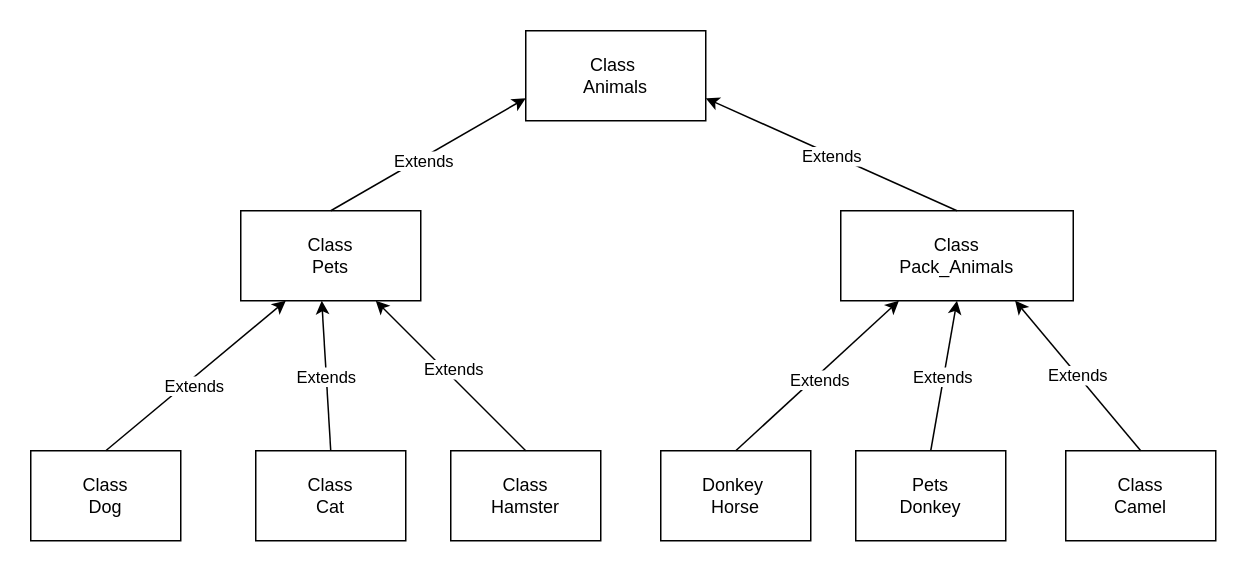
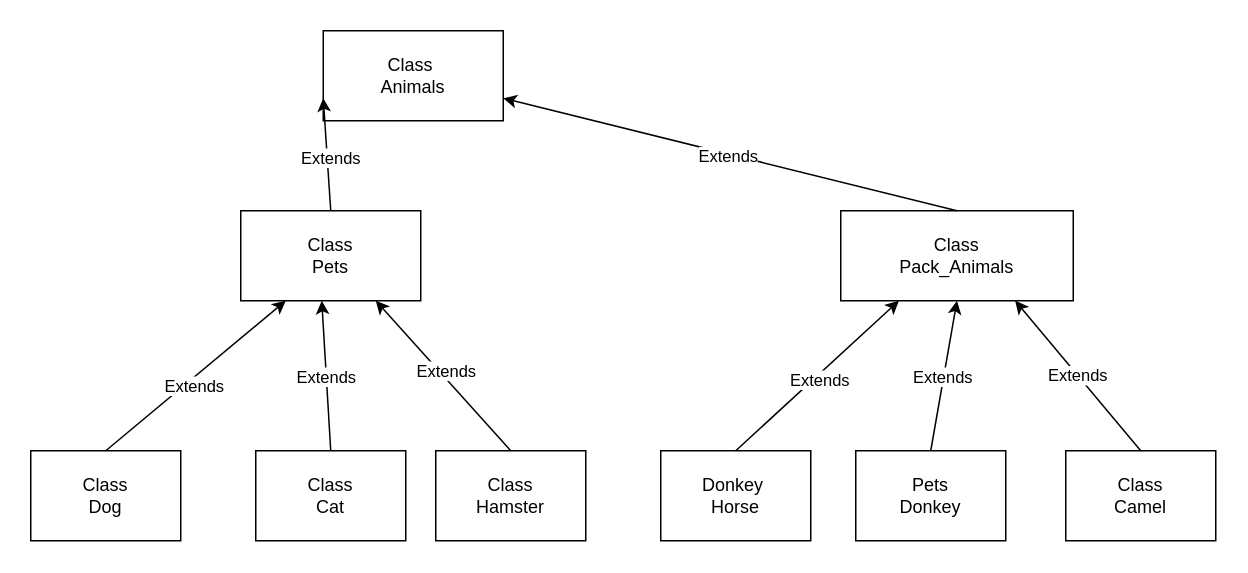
(616, 76) -> (413, 76)
(526, 496) -> (511, 496)
